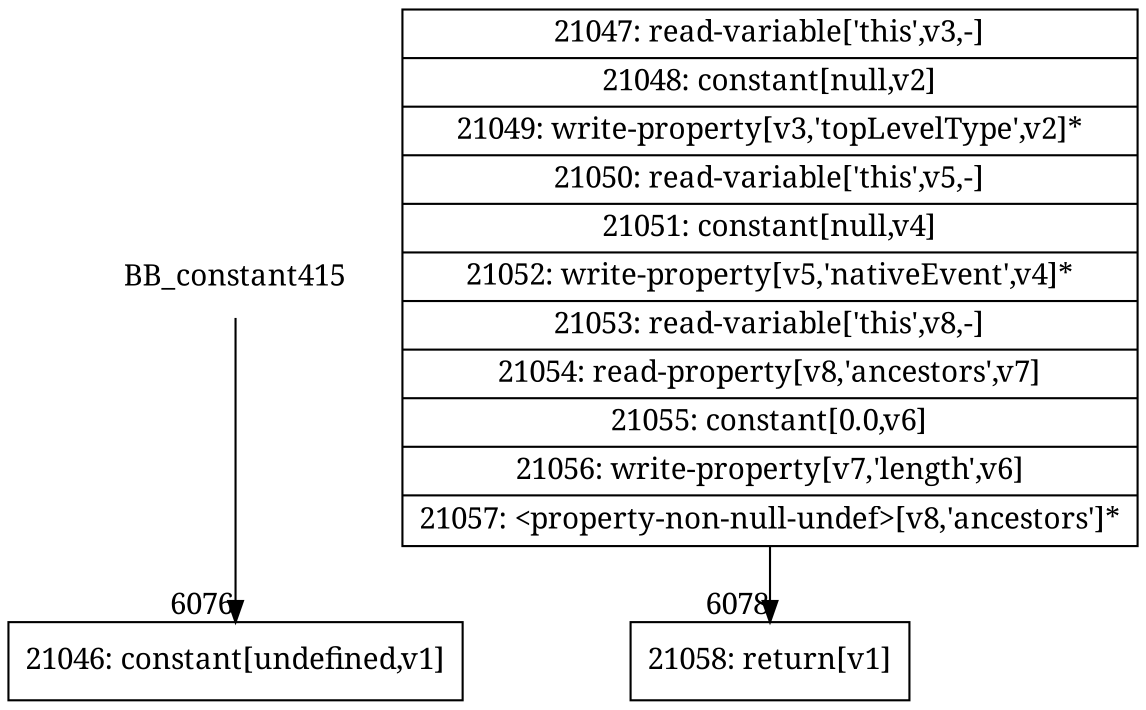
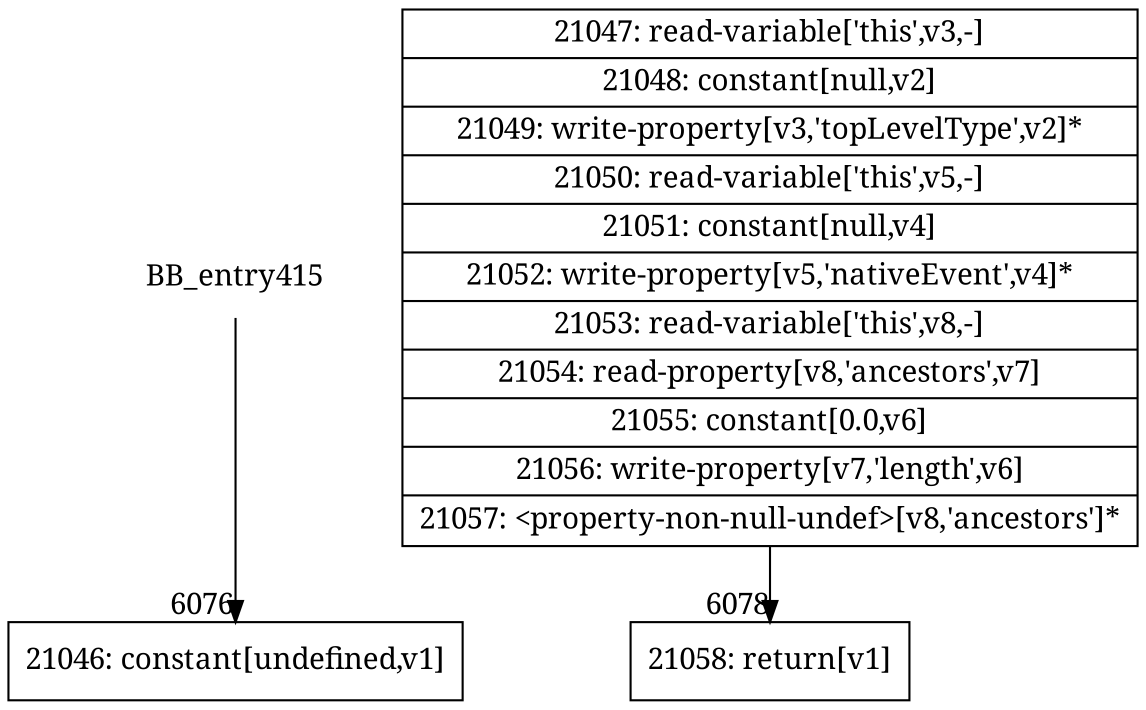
(236, 278) -> (236, 278)
